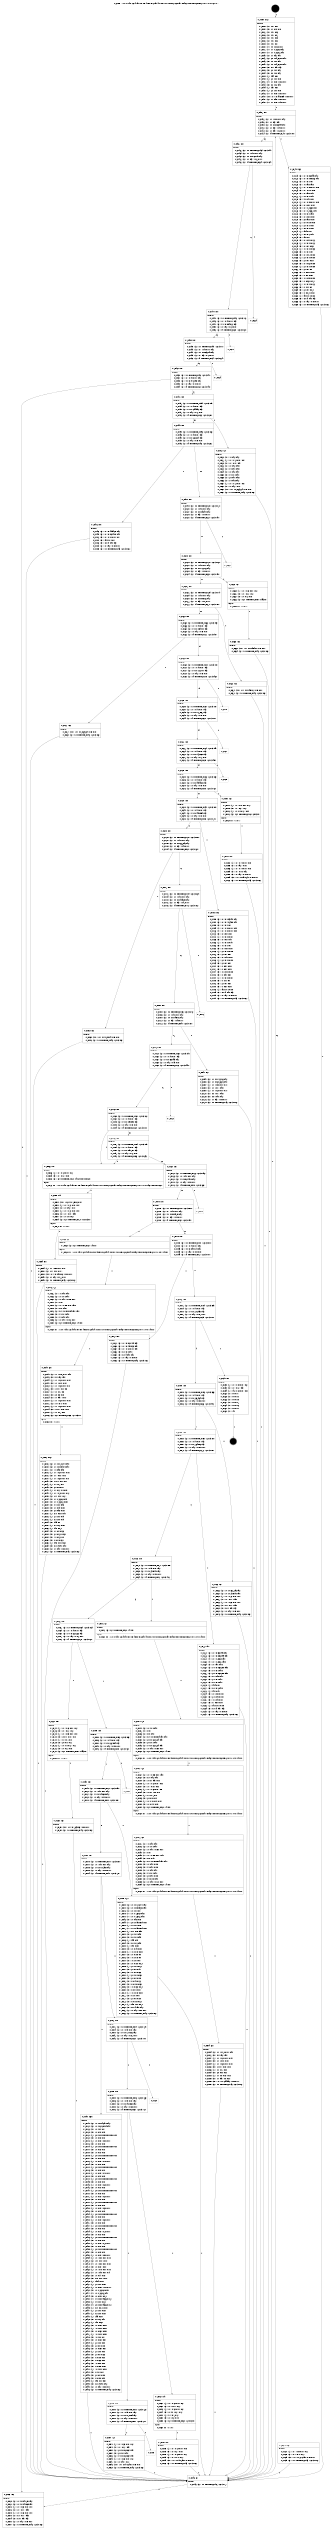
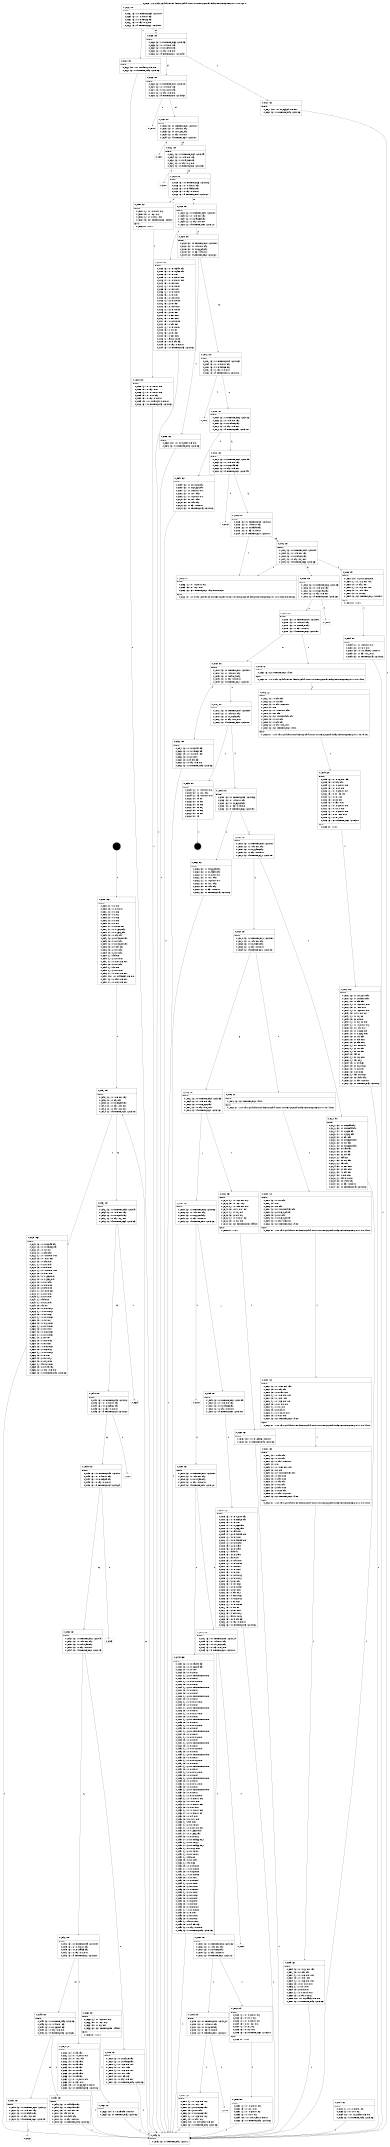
(201, 565) -> none
(90, 1190) -> (329, 564)
(100, 1827) -> (196, 1434)
(116, 2495) -> (141, 2110)
